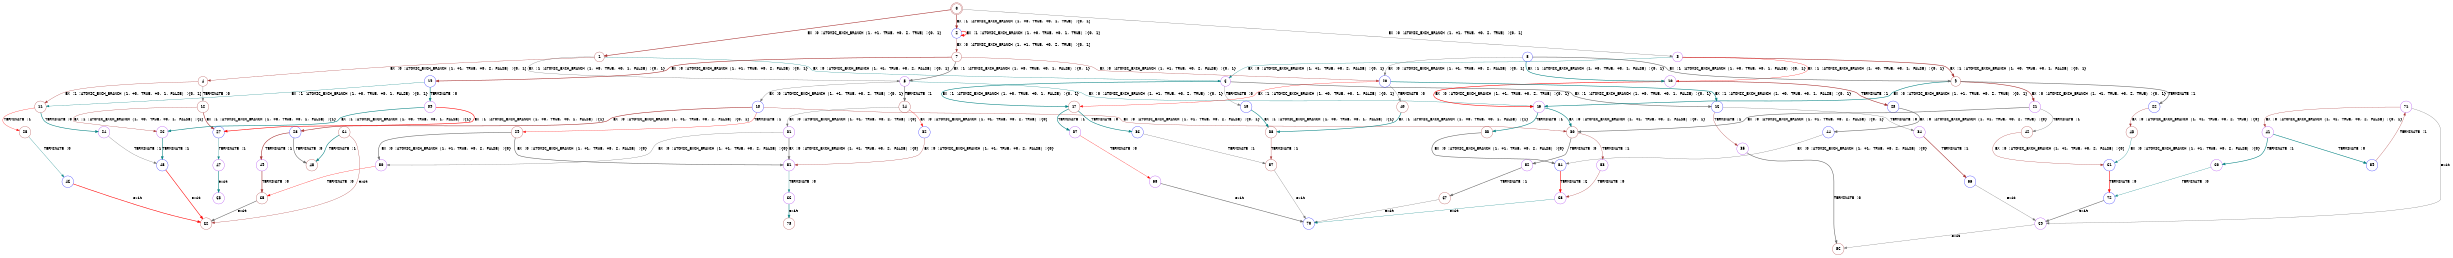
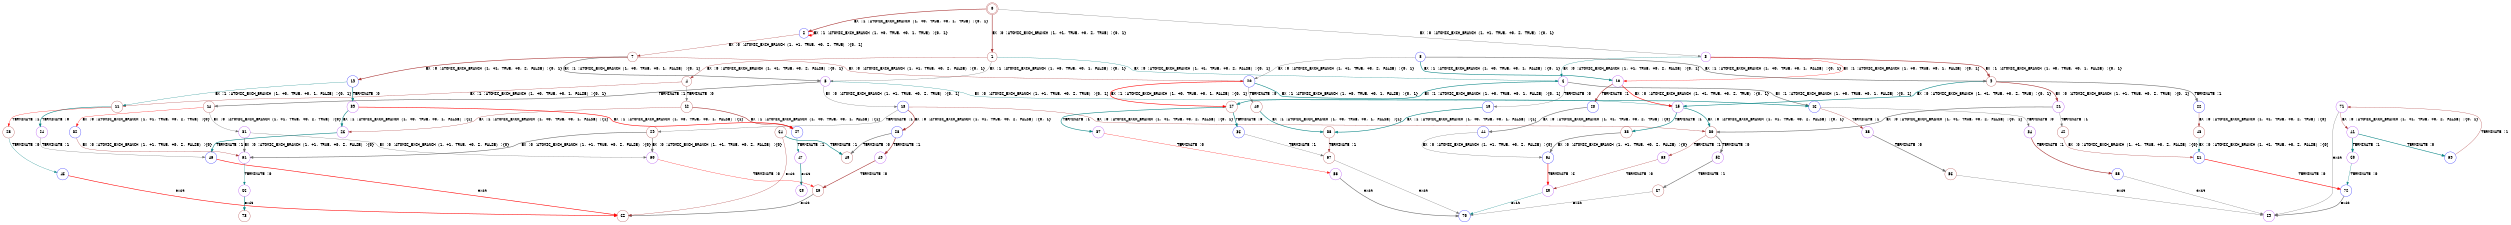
(1239, 99) -> (1118, 89)
(644, 129) -> (775, 126)
(1941, 236) -> (2108, 195)
